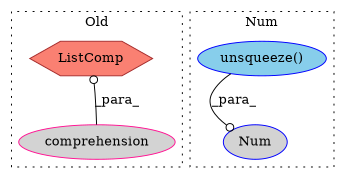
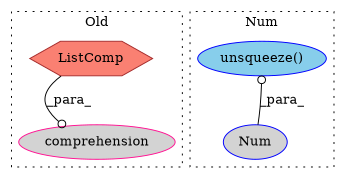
(210, 98) -> (260, 104)
(96, 104) -> (45, 98)
